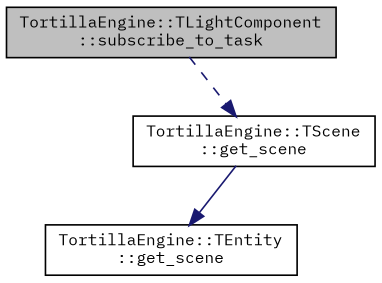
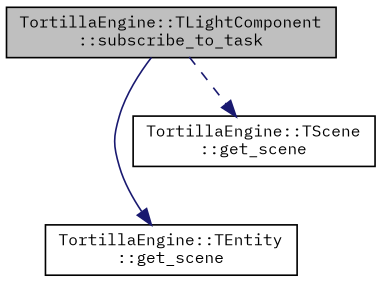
(218, 189) -> (115, 133)
